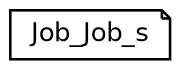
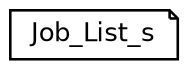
(90, 35) -> (94, 35)
